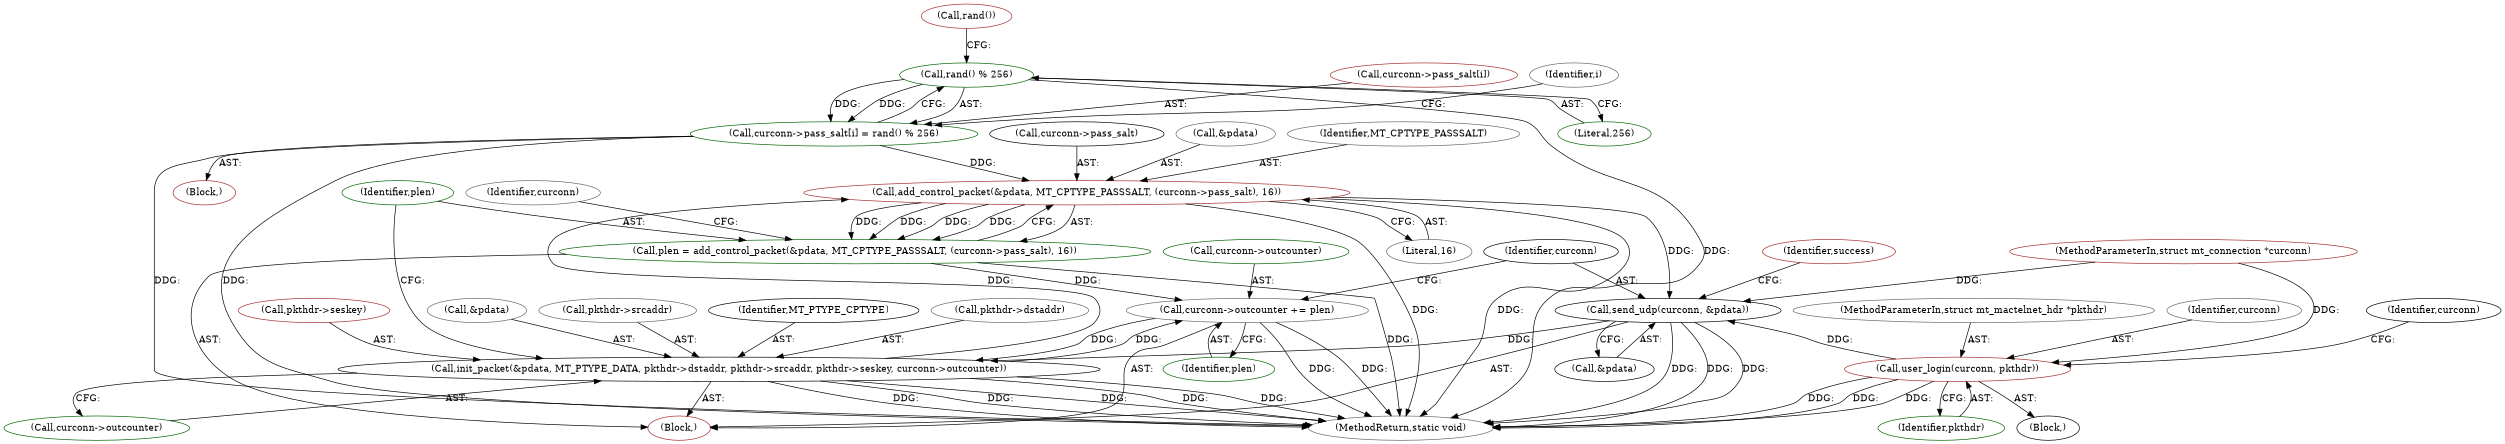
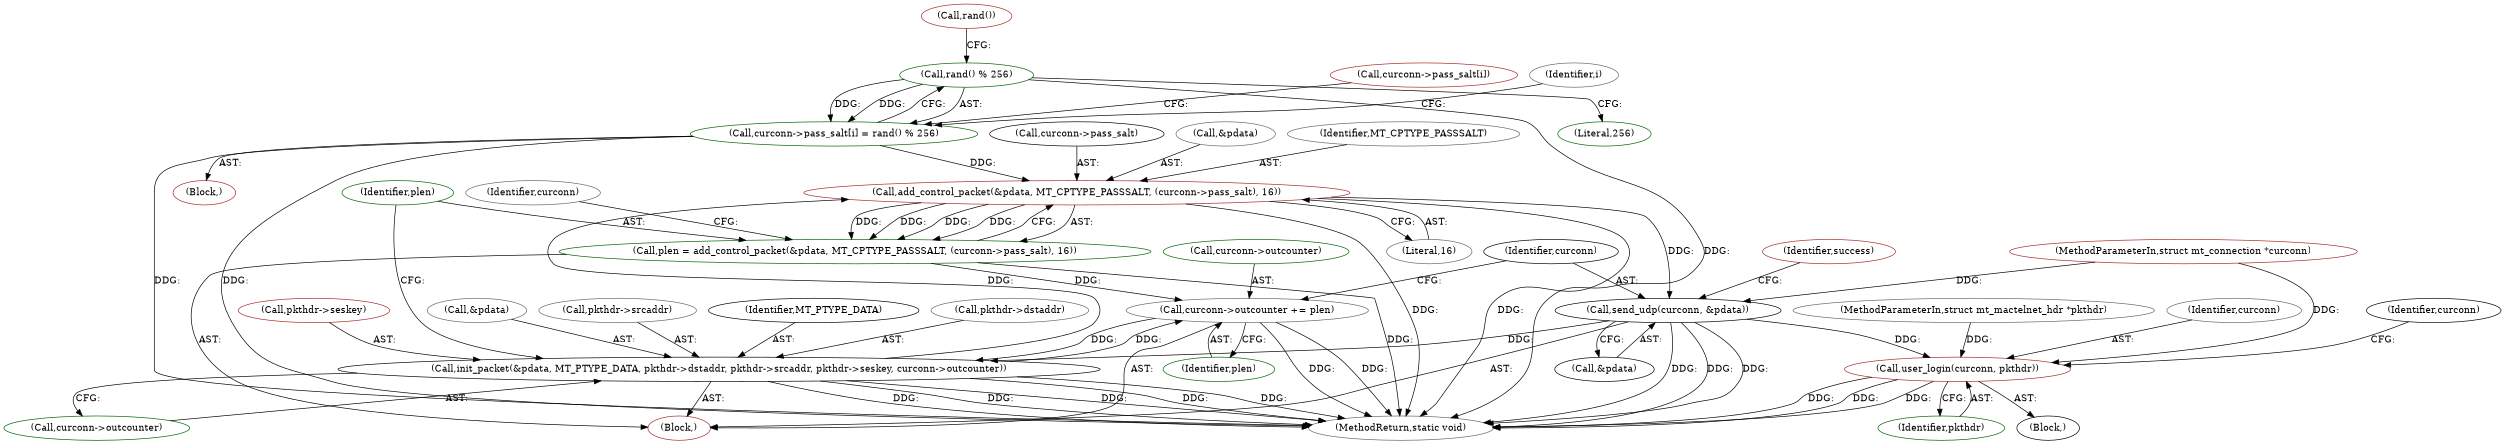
(1315, 88) -> none
(1178, 105) -> (1178, 105)
(814, 310) -> (814, 310)
(1981, 340) -> (1981, 340)
(1815, 341) -> (1836, 331)
